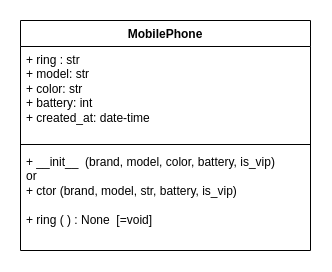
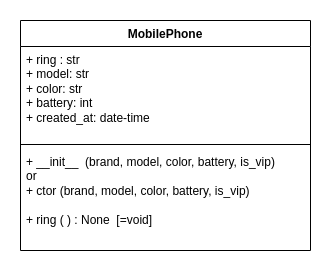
(167, 192) -> (167, 192)
